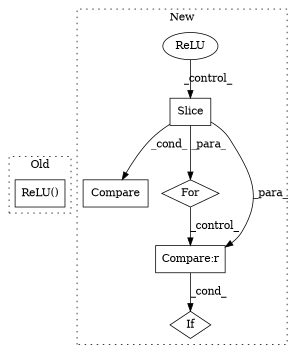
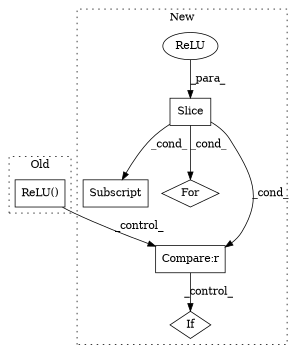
(208, 79) -> (208, 79)
(209, 145) -> (209, 145)
(116, 193) -> (116, 193)
(270, 193) -> (270, 193)
(190, 222) -> (105, 227)
(209, 292) -> (209, 292)
